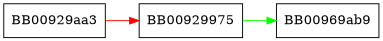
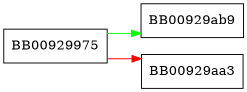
(118, 21) -> (120, 59)
(328, 21) -> (192, 21)
